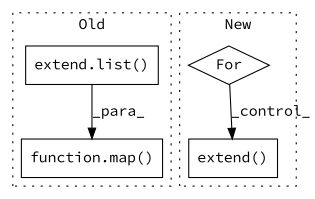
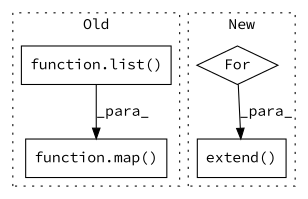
(92, 65) -> (96, 65)
(271, 112) -> (266, 112)
